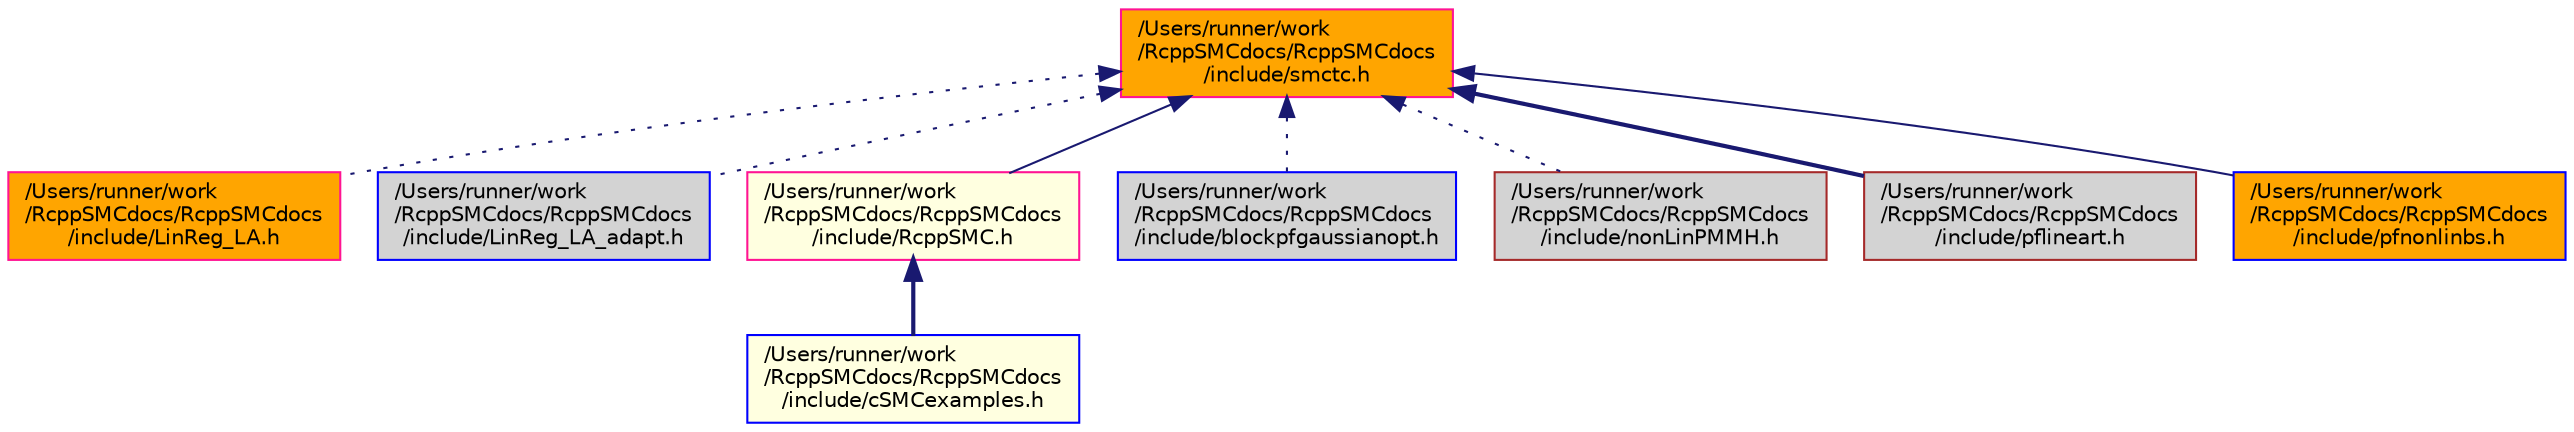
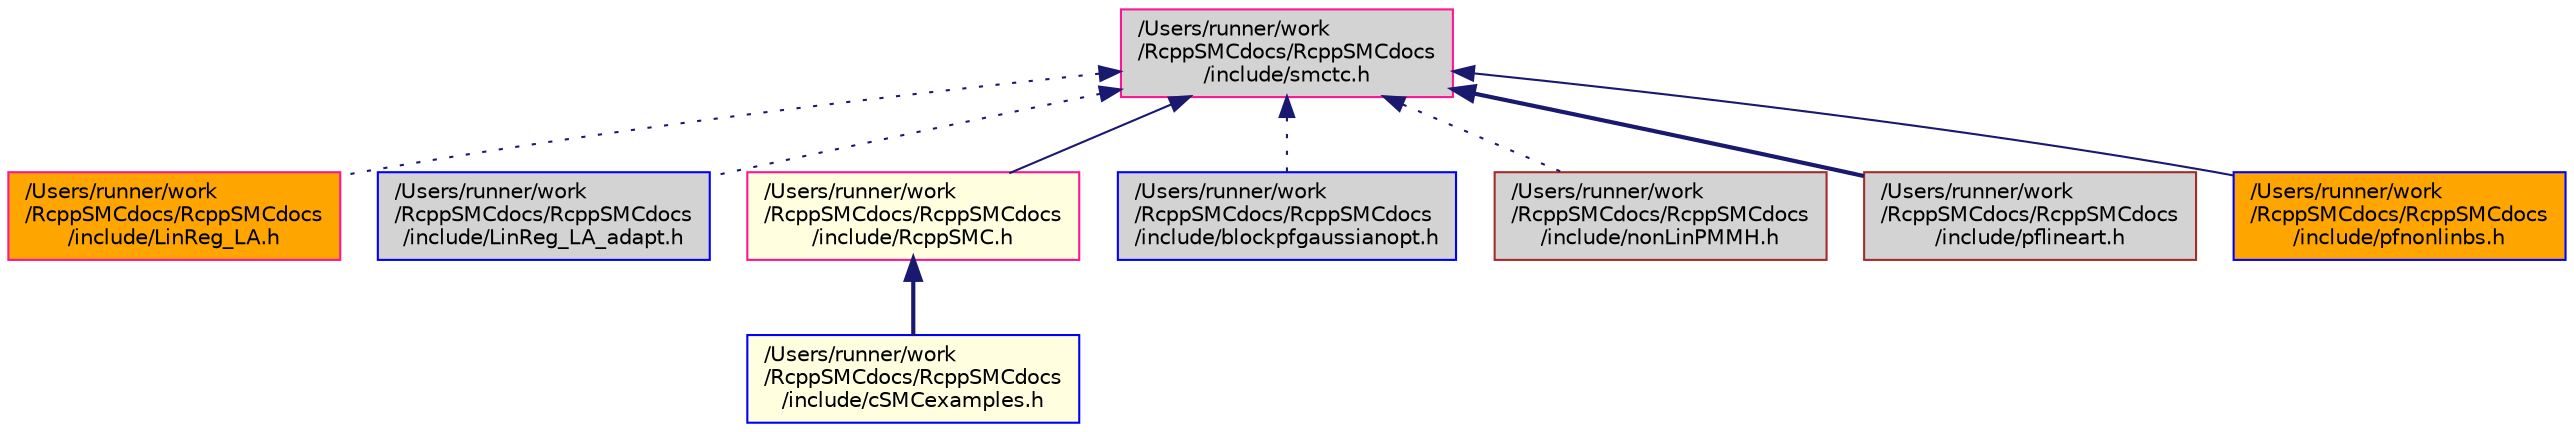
(1287, 53) -> (1287, 53)
